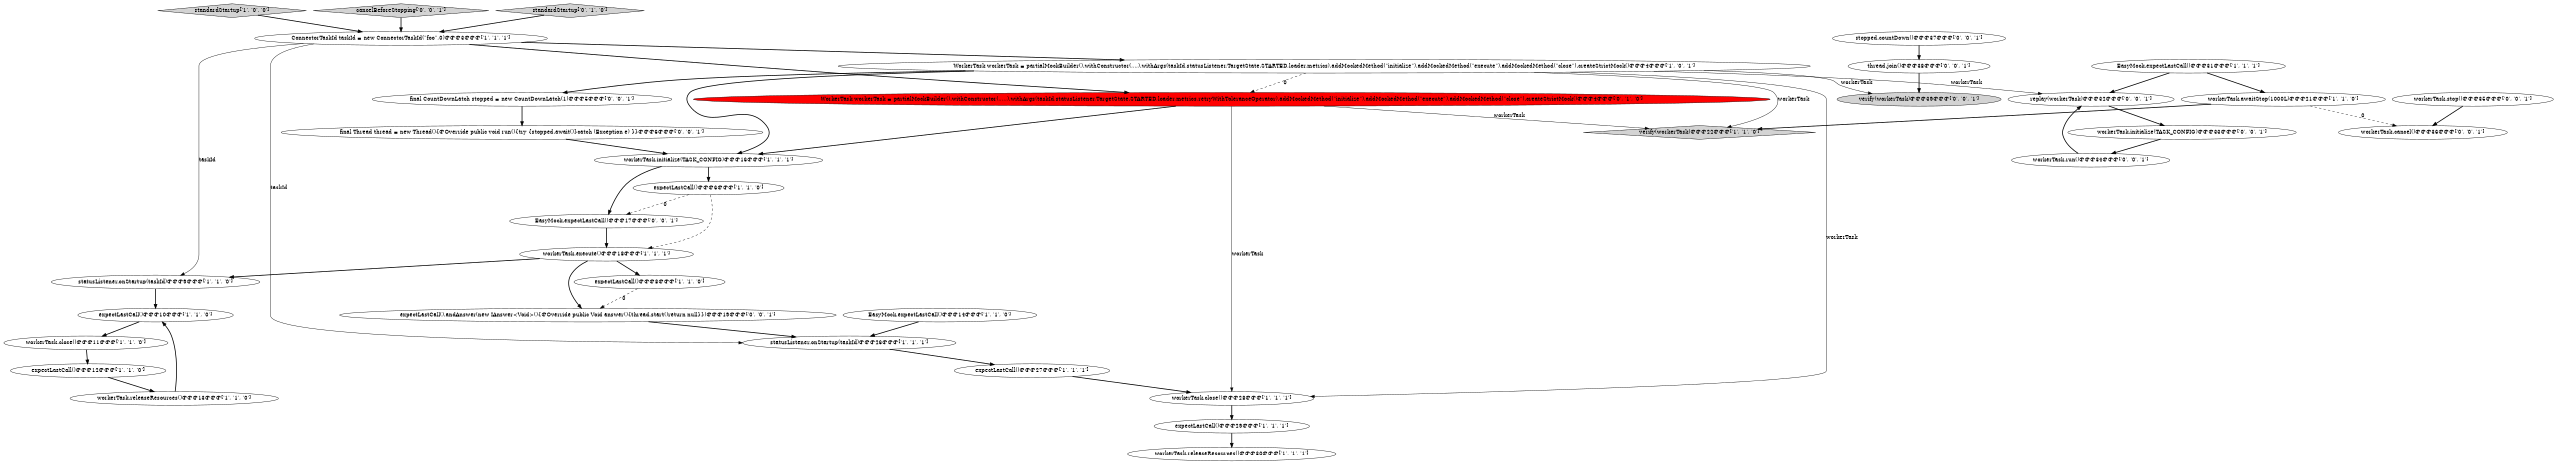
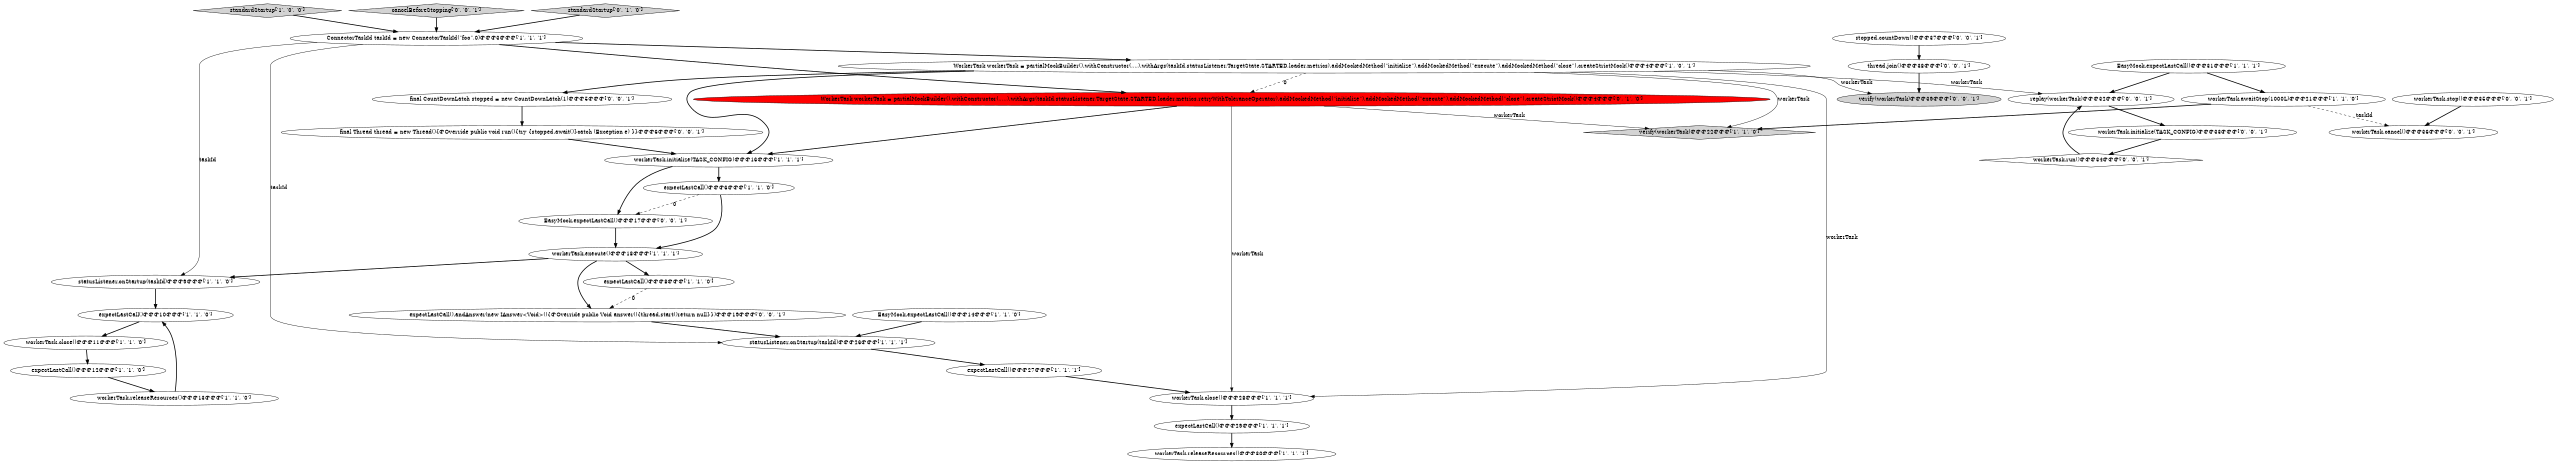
(2363, 116) -> (2365, 116)
(2091, 160) -> (2091, 160)
(697, 235) -> (706, 235)
